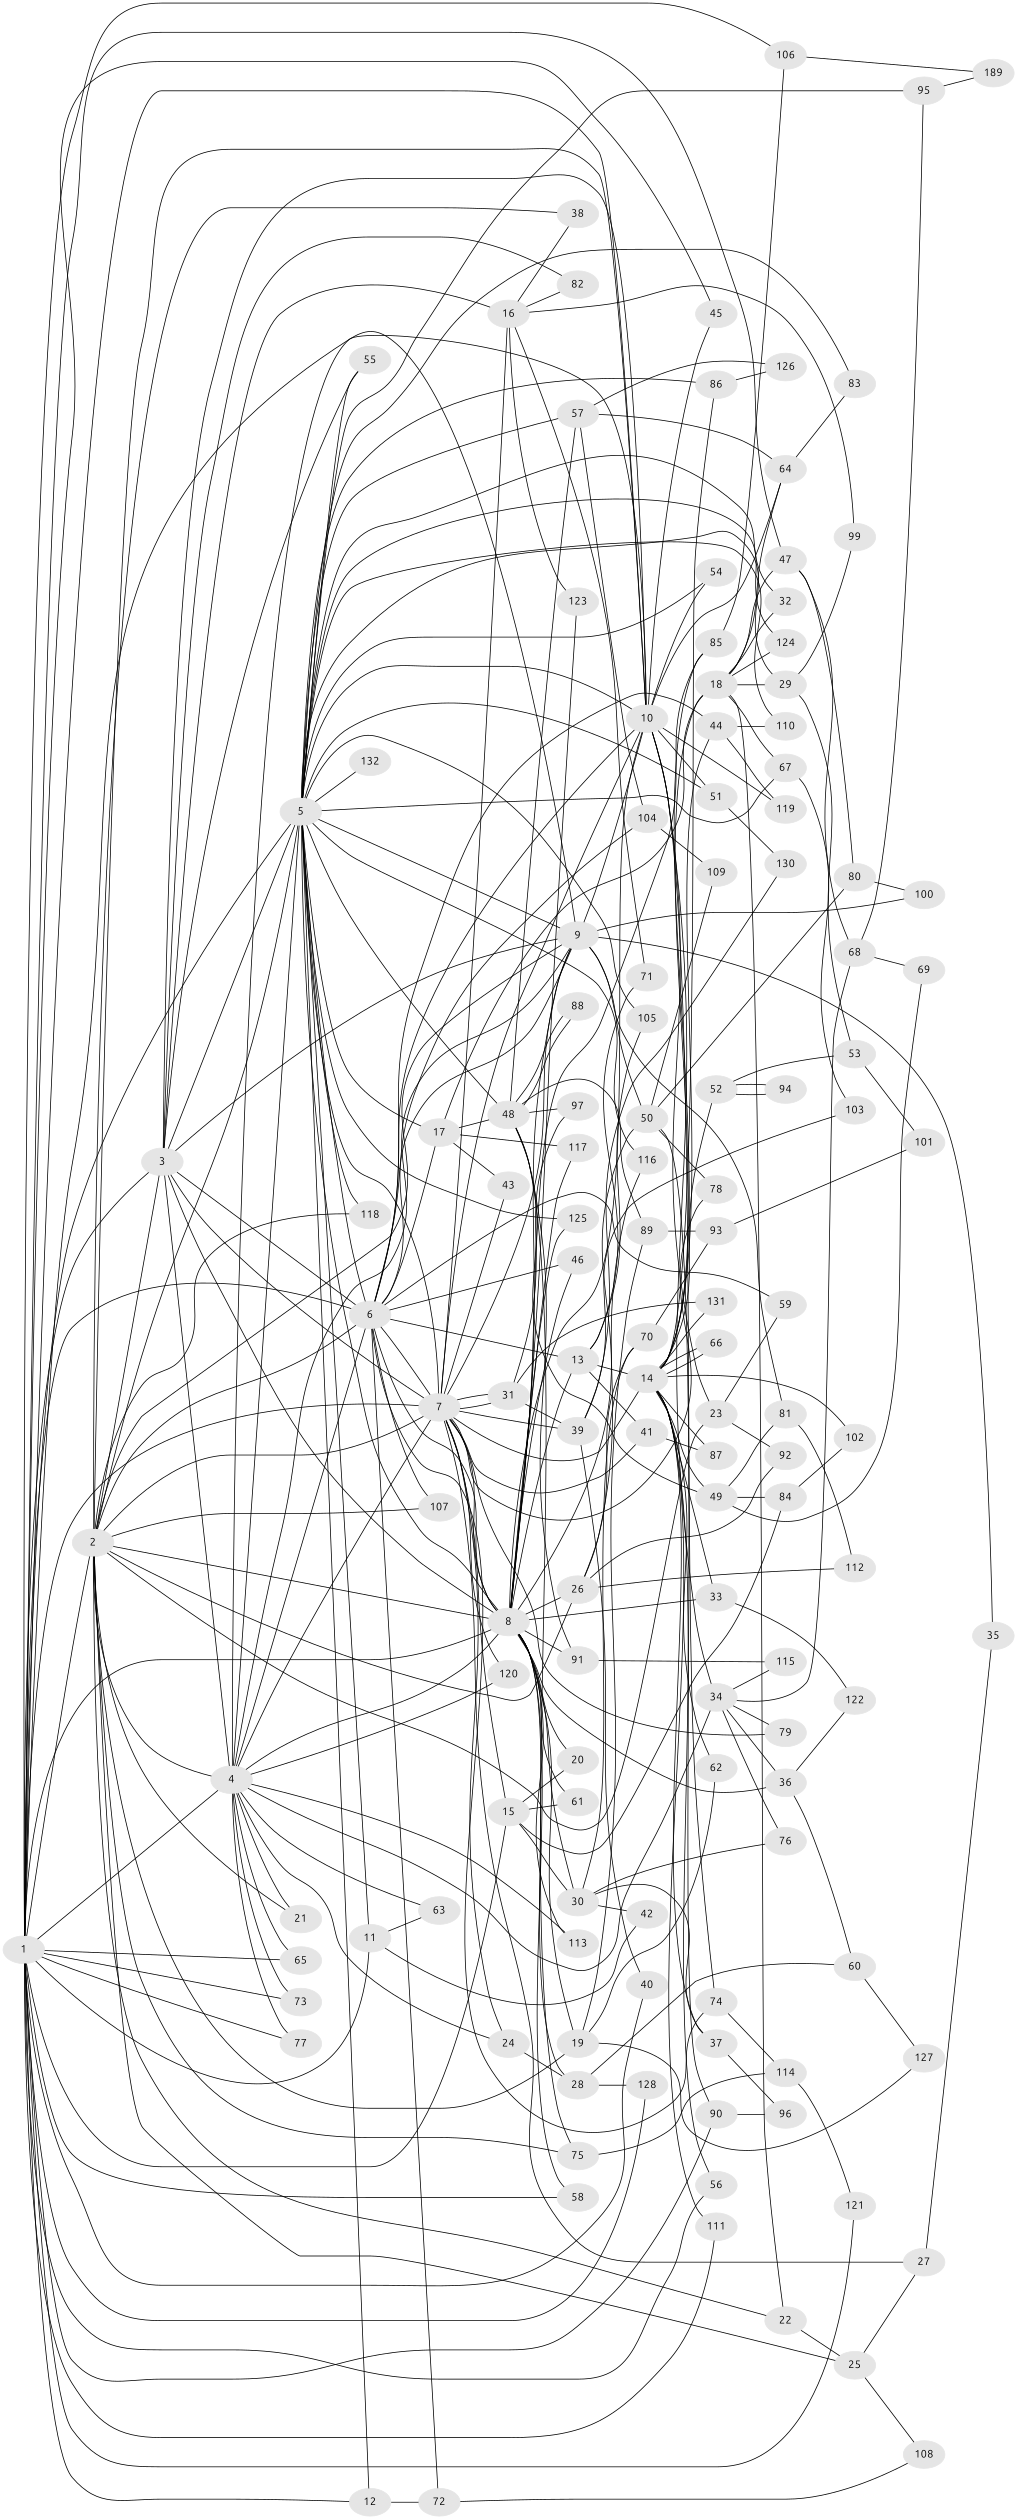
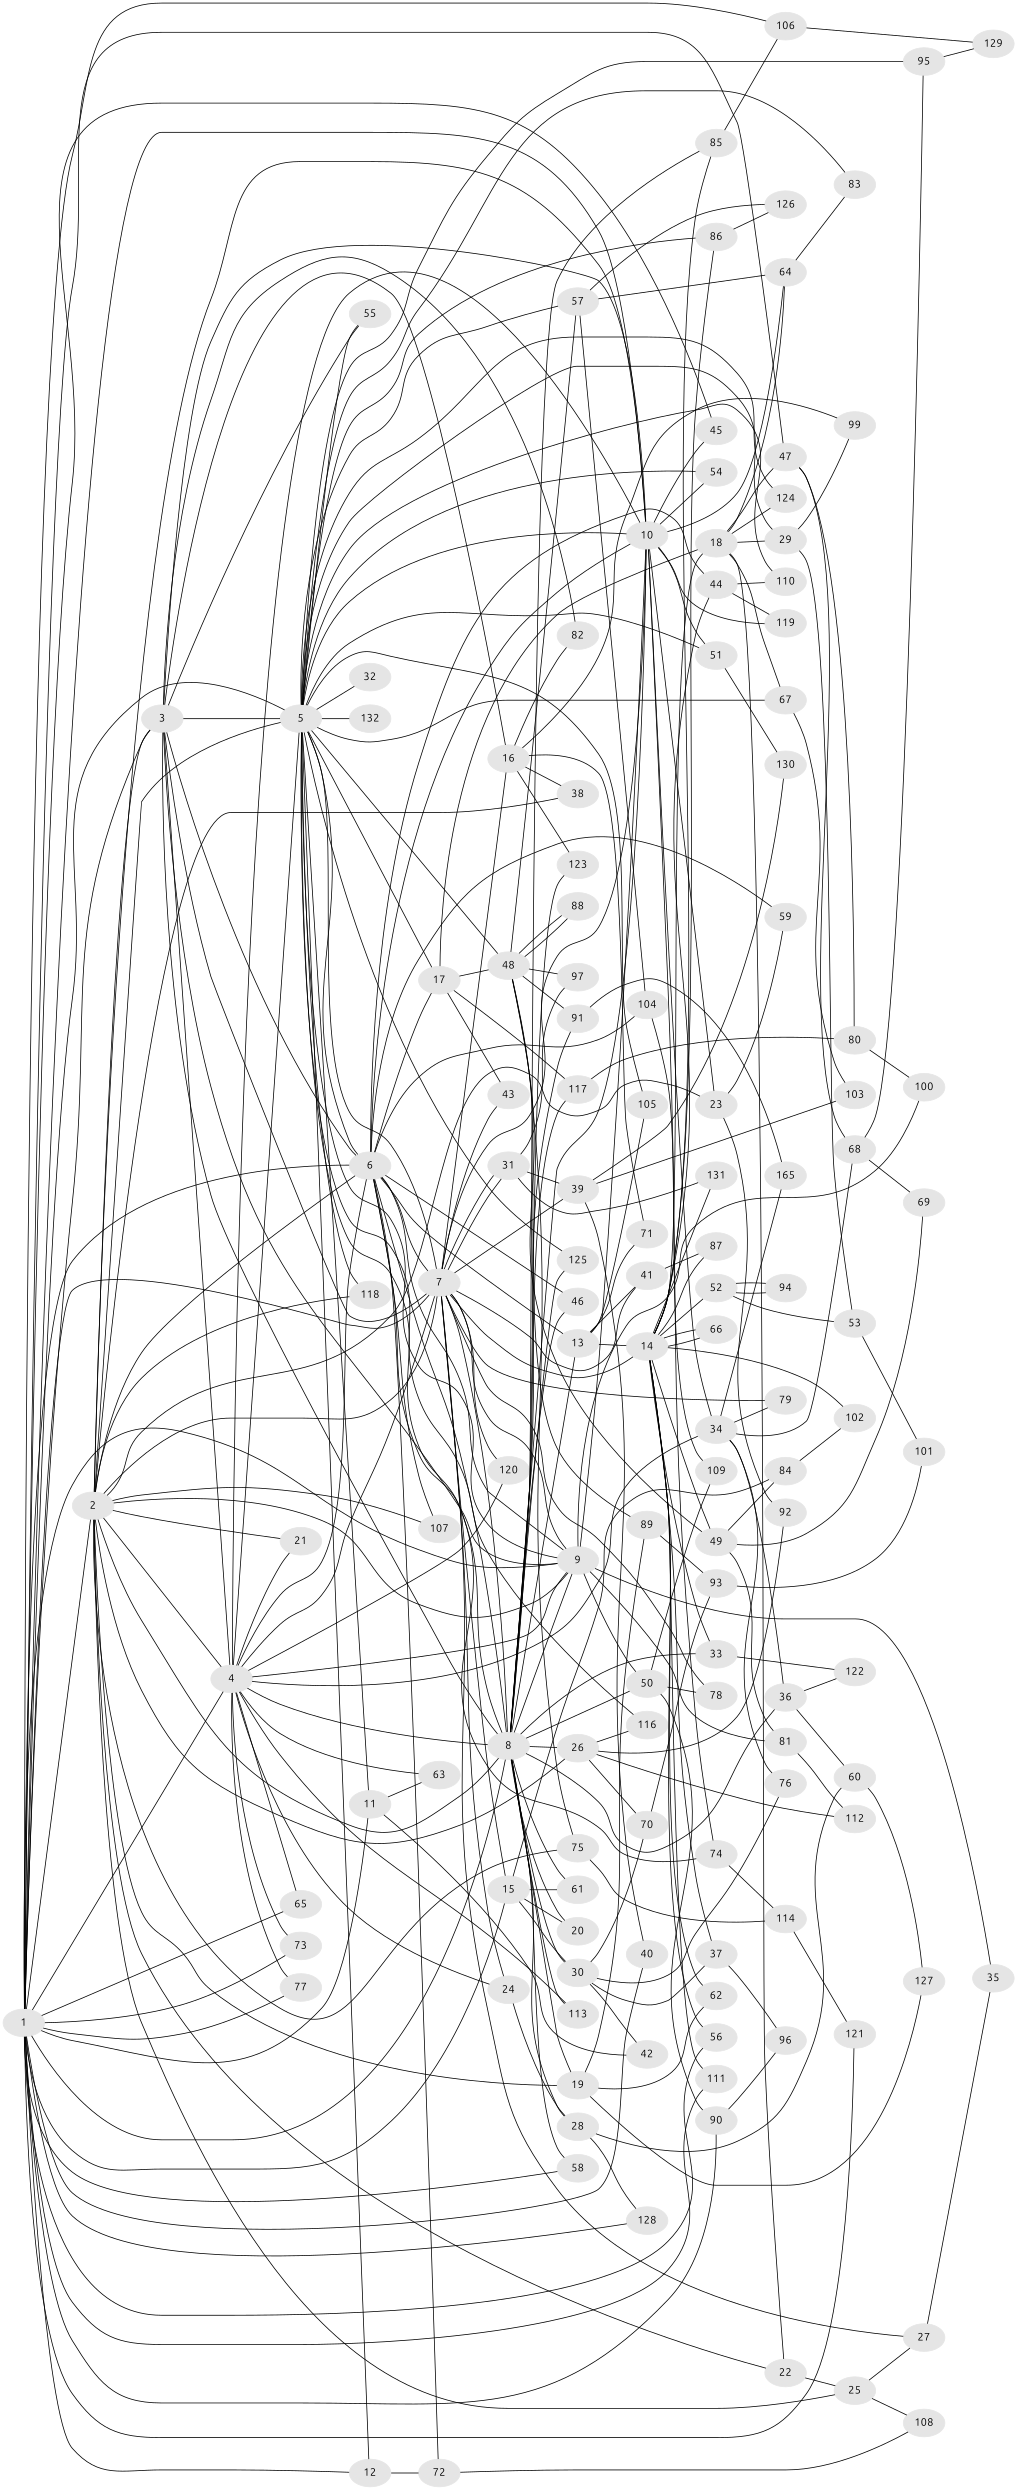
(993, 73) -> (993, 44)
(751, 643) -> none
(746, 1003) -> (703, 1042)
(786, 1662) -> (786, 1176)
